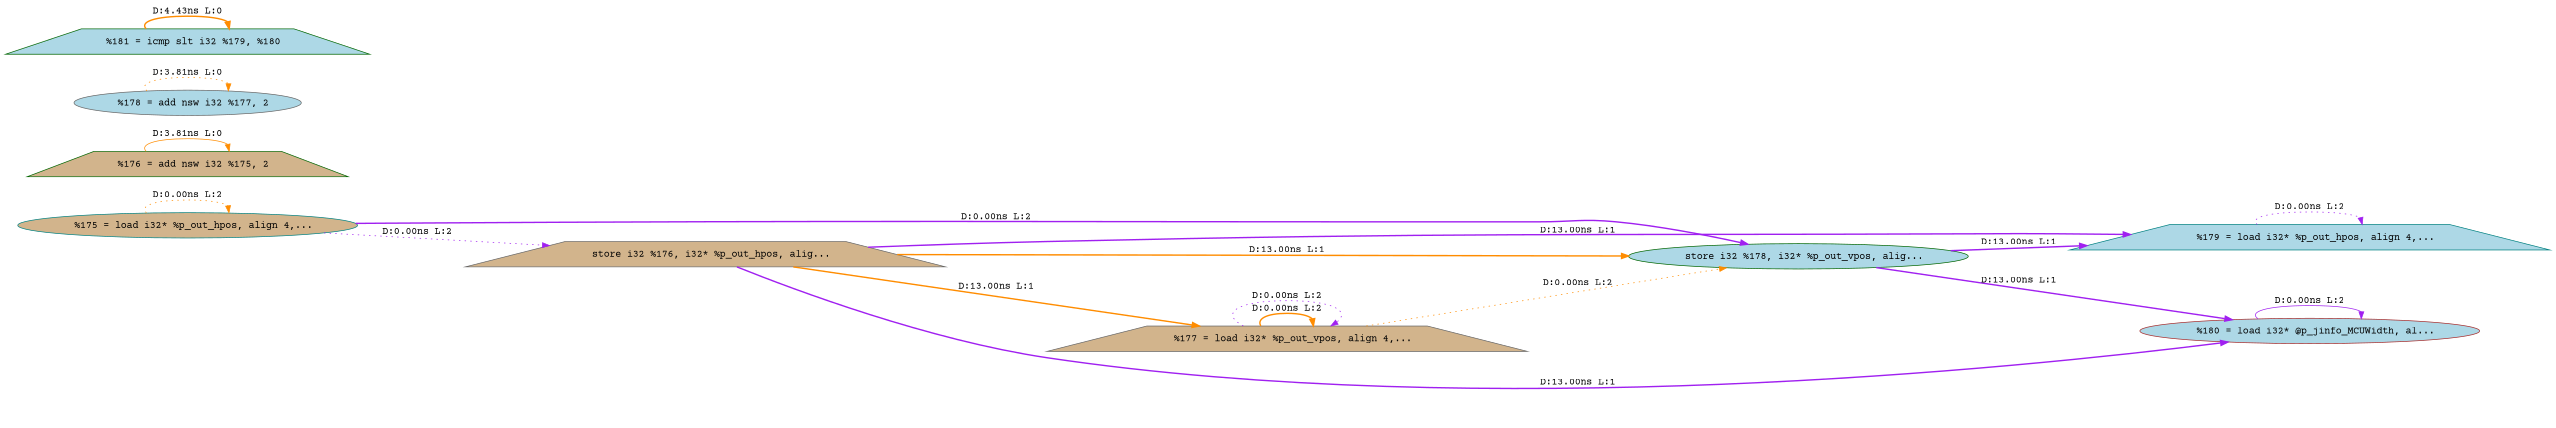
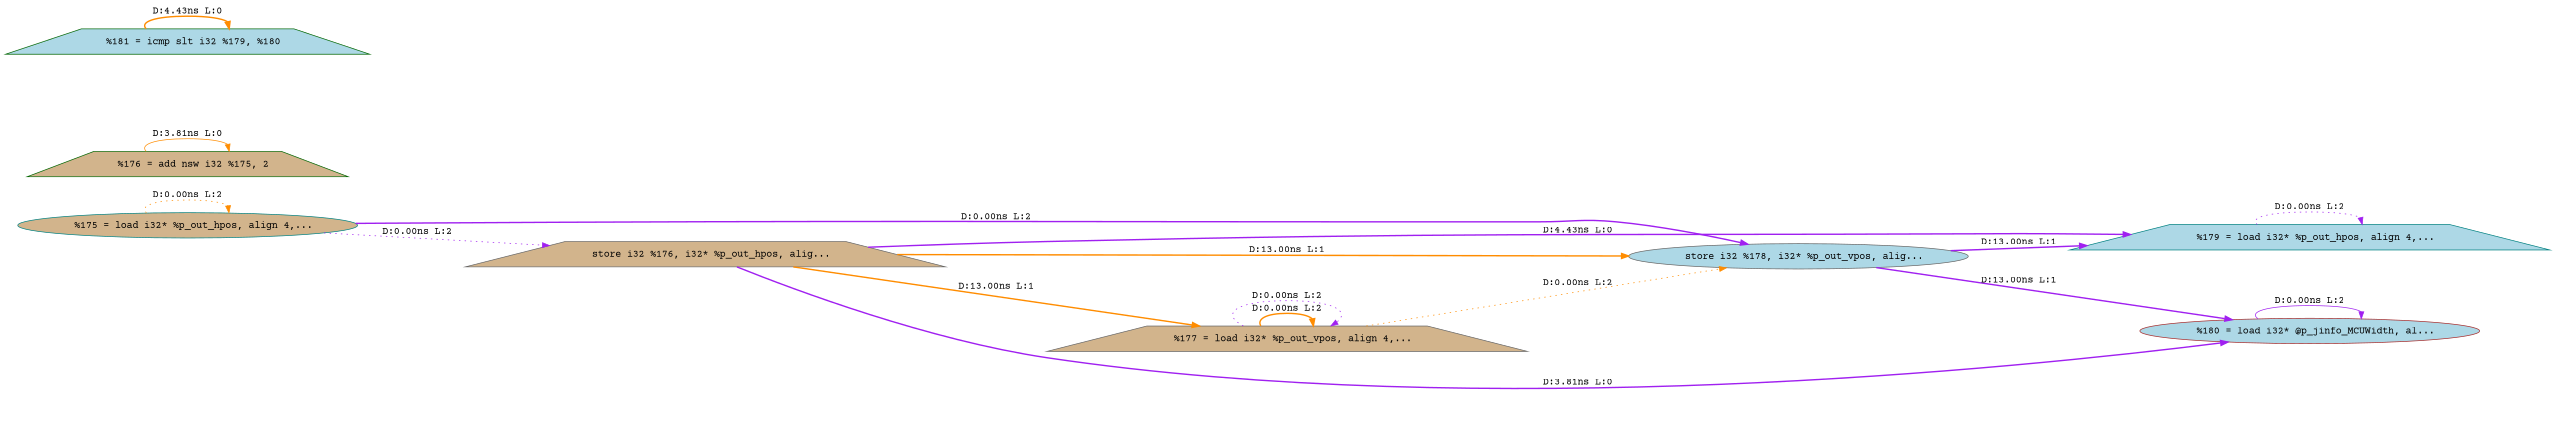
(188, 103) -> none
(1578, 230) -> (1578, 230)
(1798, 256) -> (1798, 256)
(1578, 382) -> (1578, 382)
